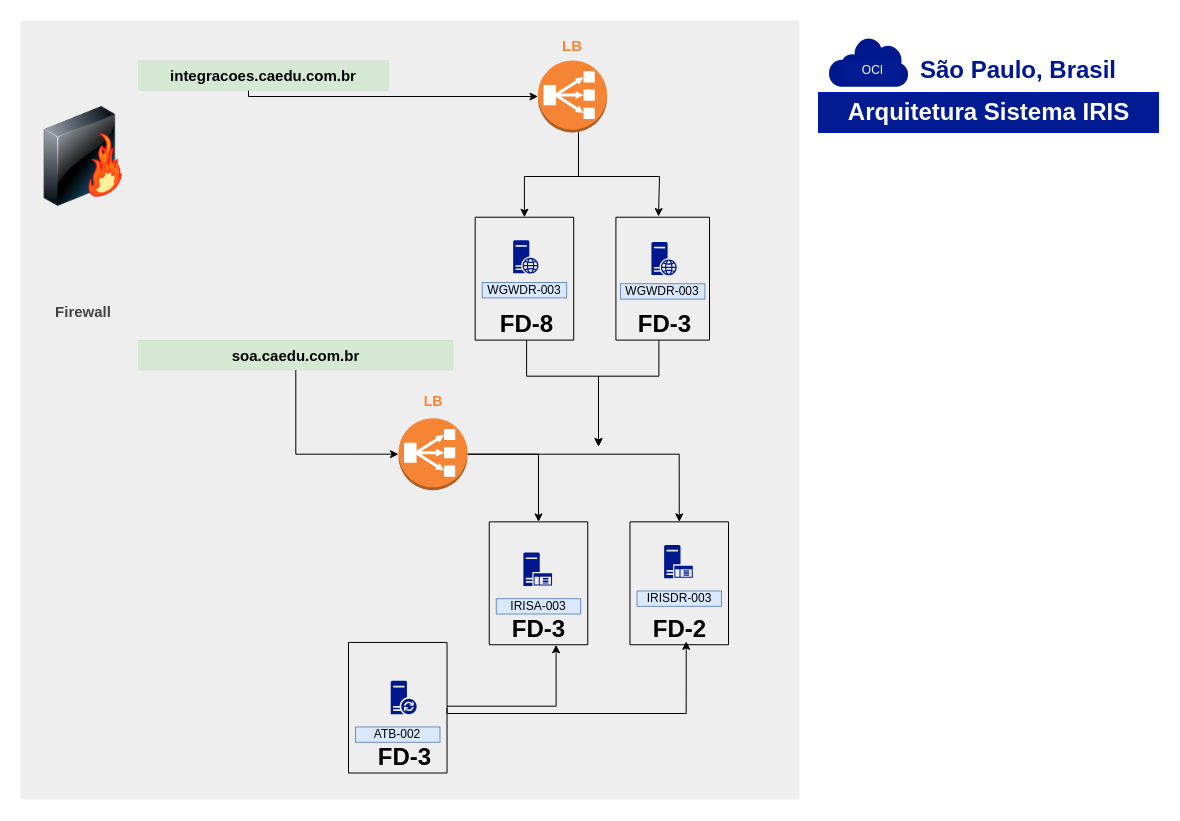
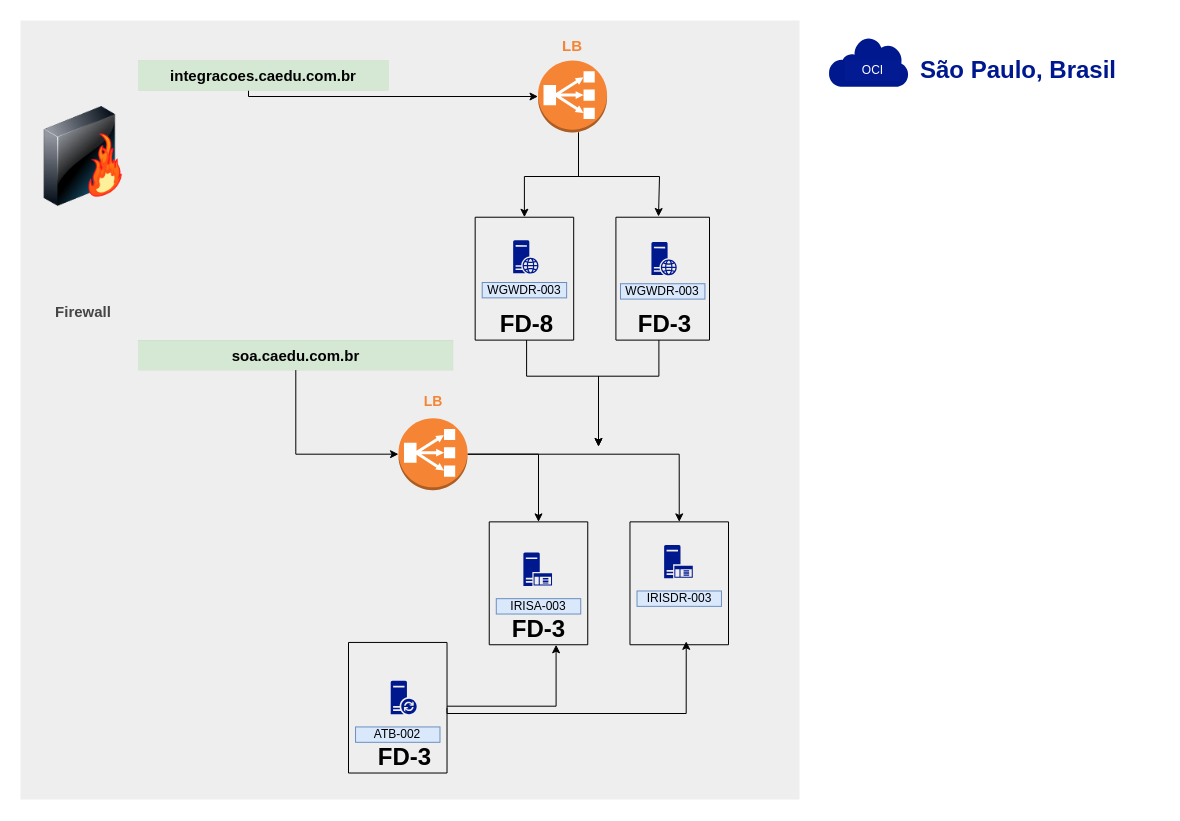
(989, 113) -> none
(679, 629) -> none
